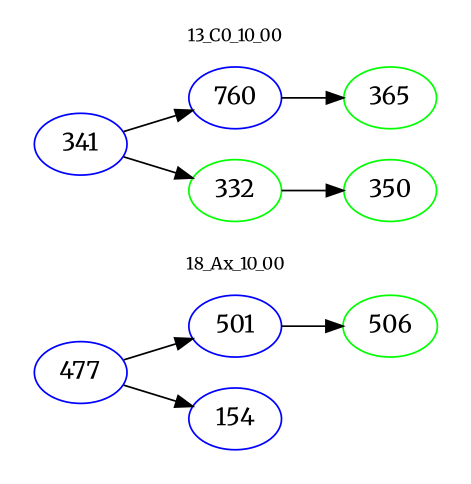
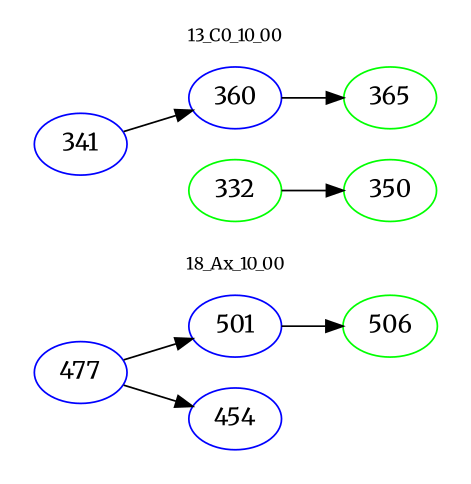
(235, 98) -> (235, 98)
(150, 165) -> none
(235, 419) -> (235, 419)
